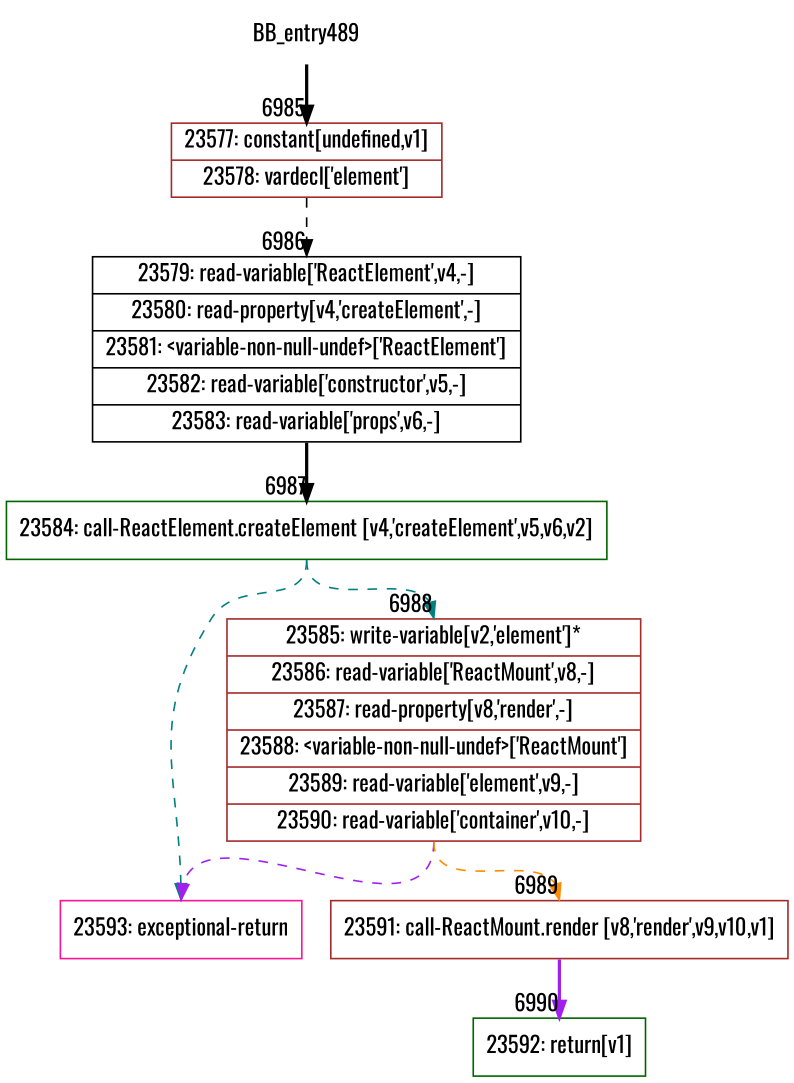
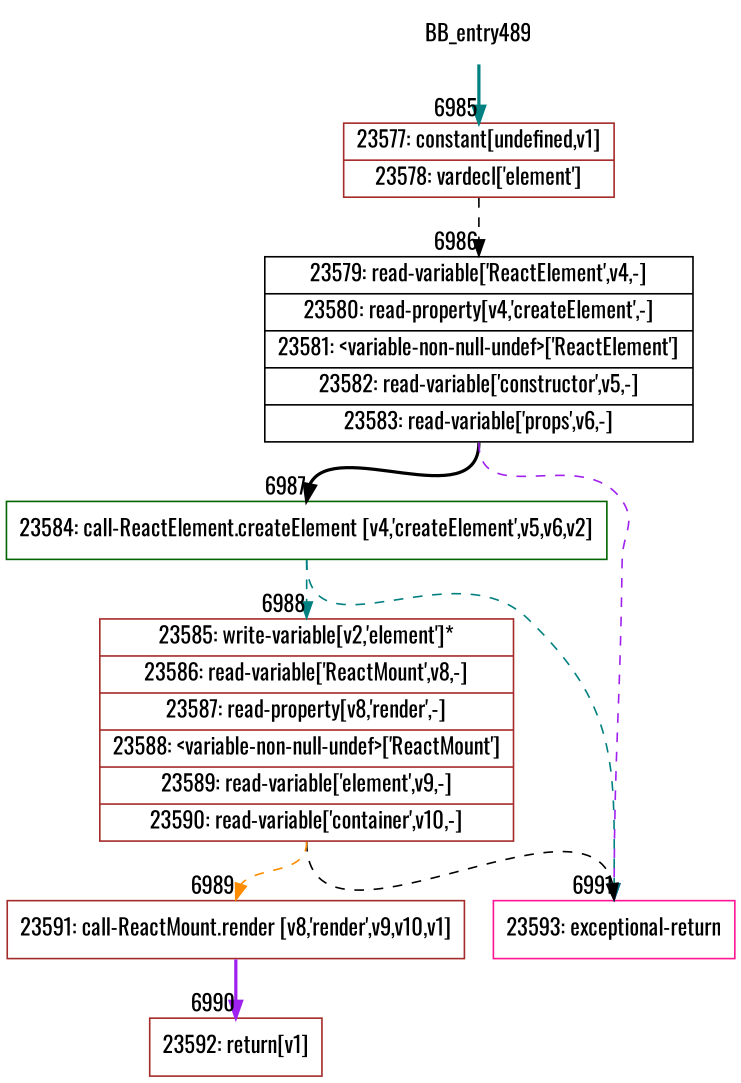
(307, 85) -> (479, 85)
none -> (621, 606)
(315, 873) -> (452, 873)
(559, 1047) -> (236, 1047)
